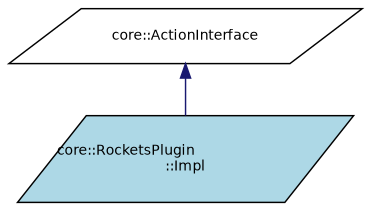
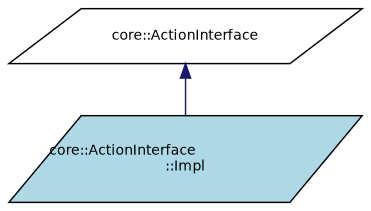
(186, 159) -> (186, 159)
